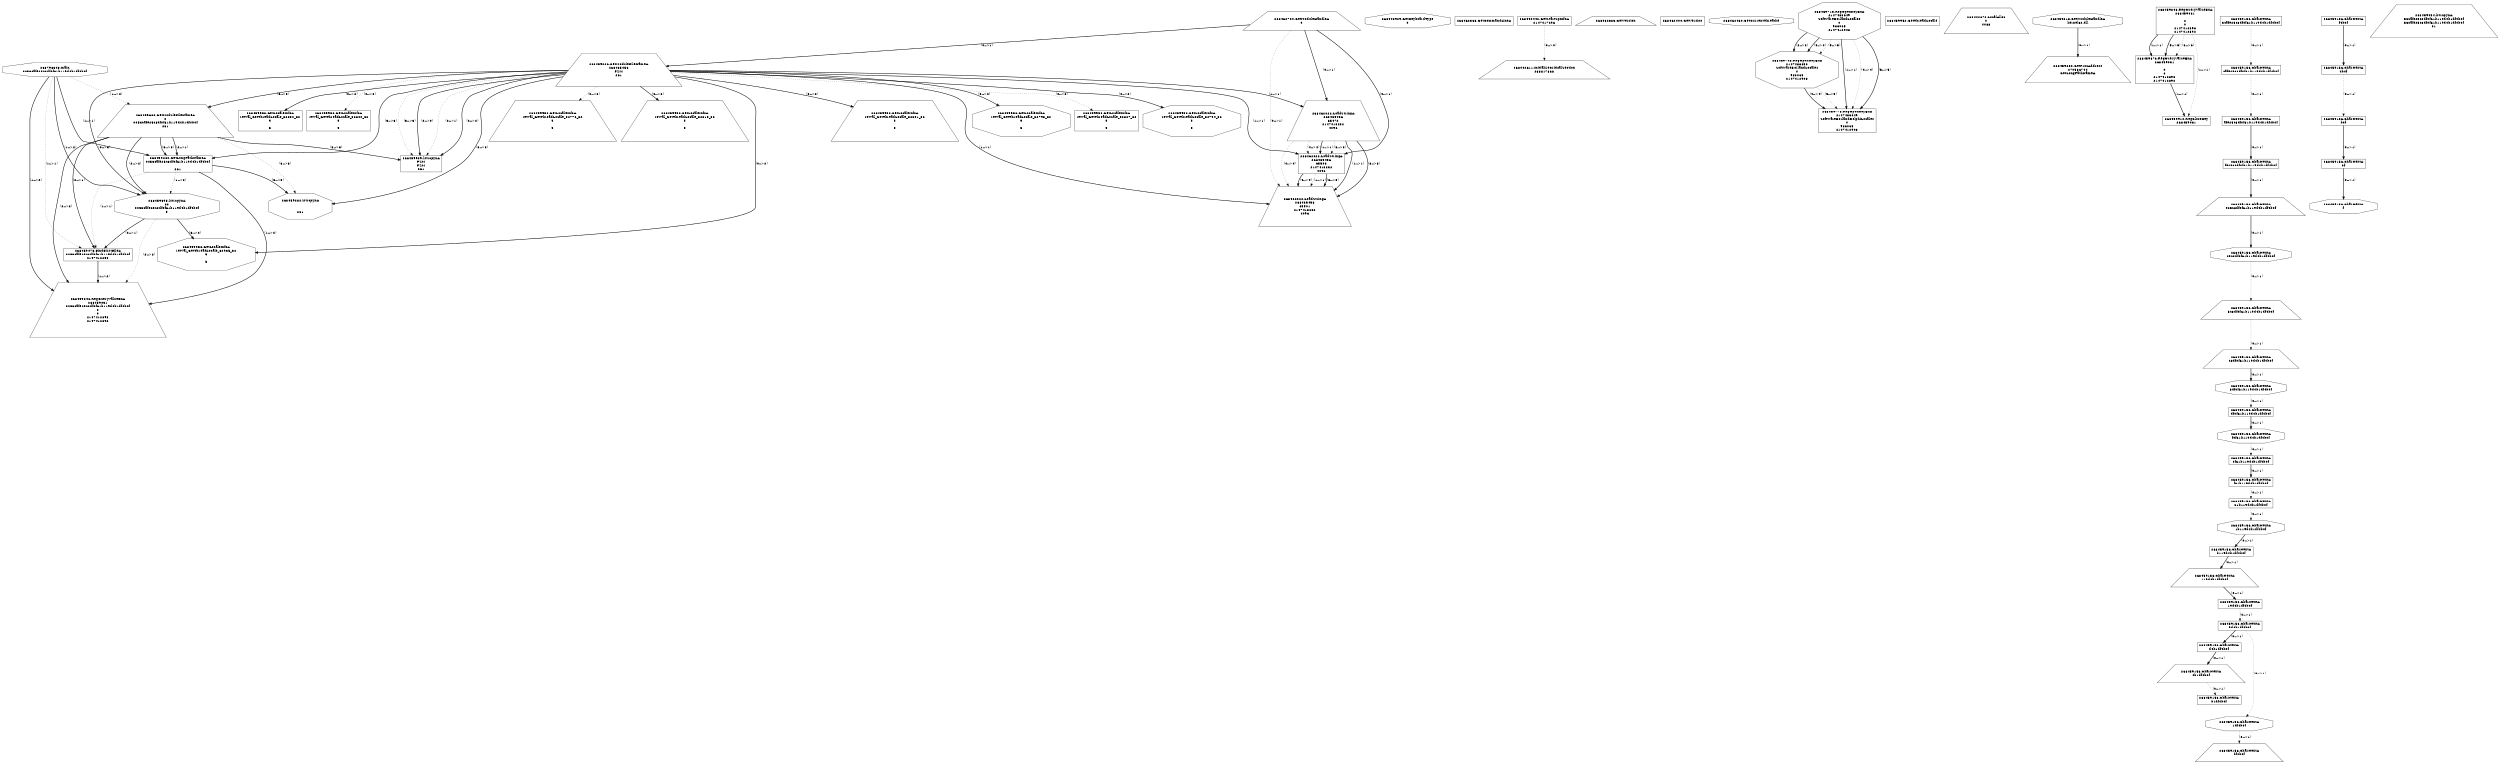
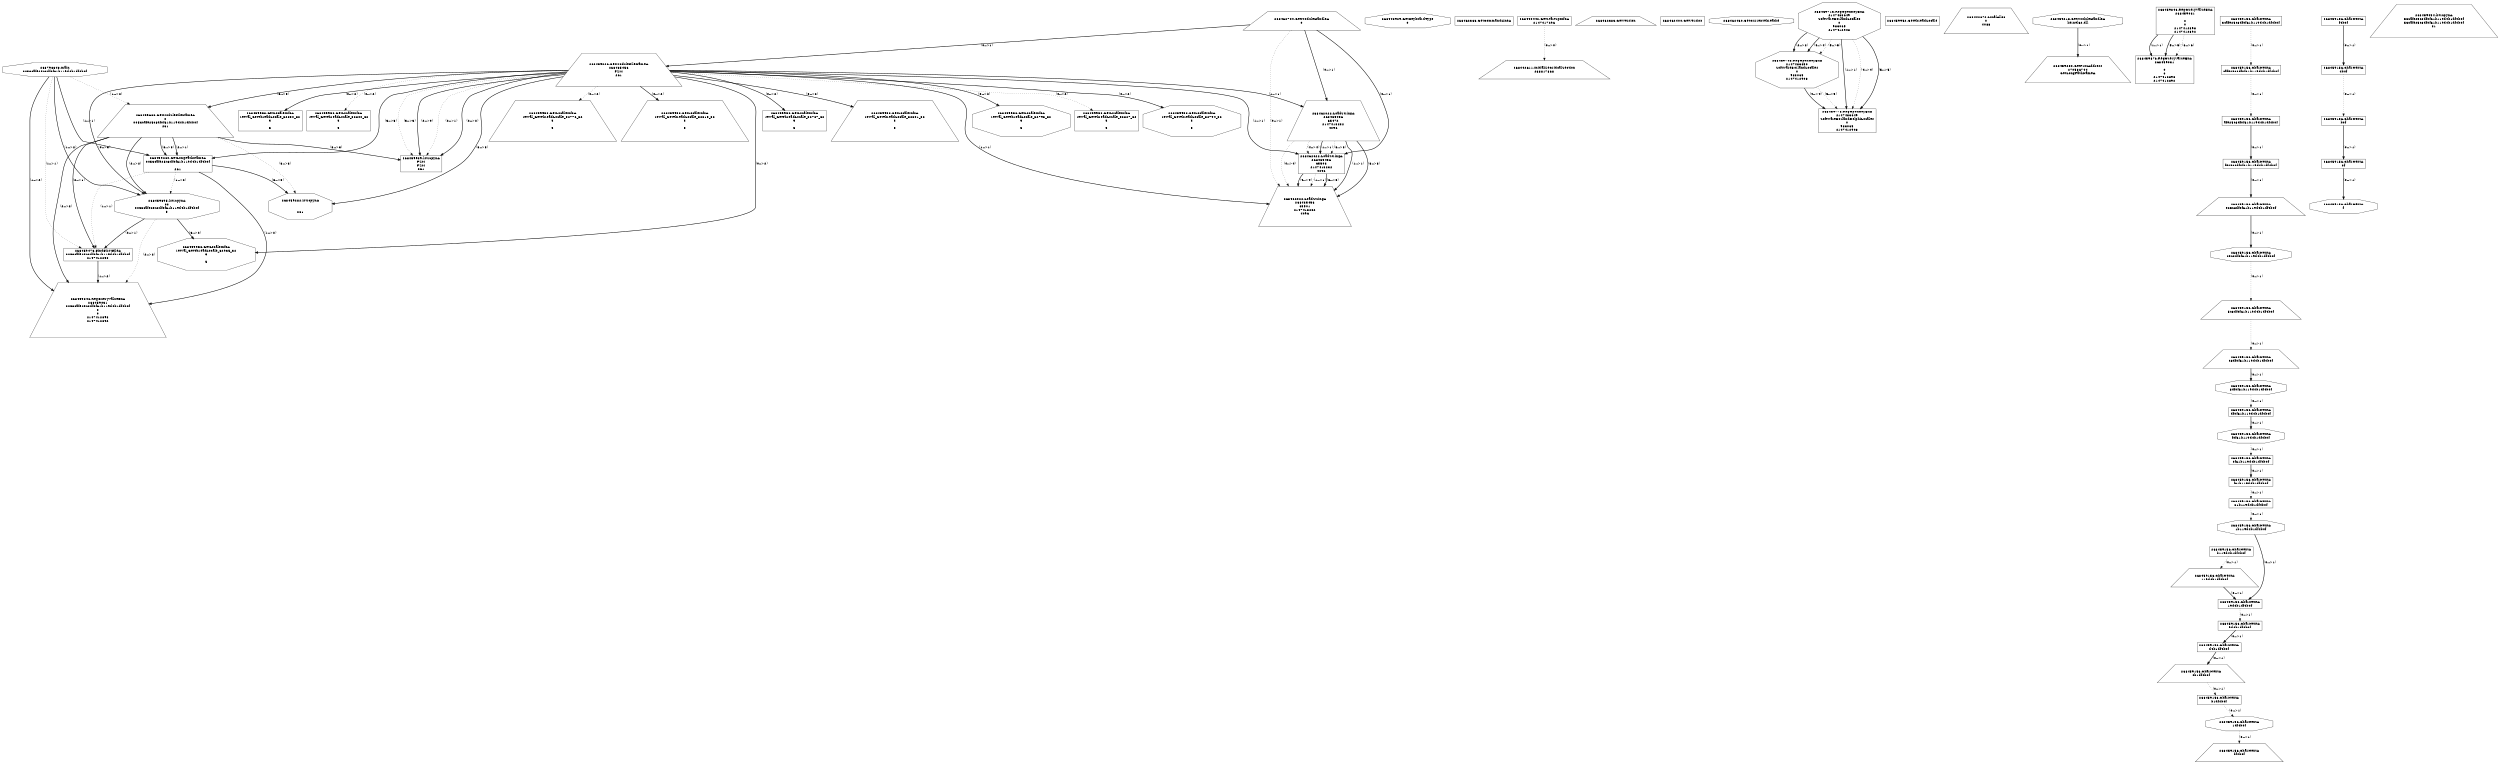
none -> (795, 121)
(2187, 121) -> none
(2241, 540) -> (2264, 568)
(2225, 561) -> (2225, 561)
(2254, 672) -> (2227, 710)
